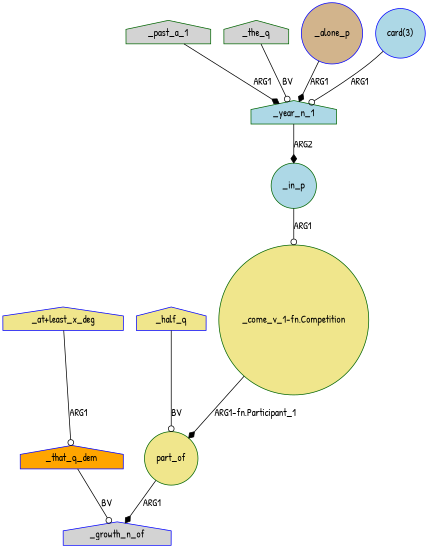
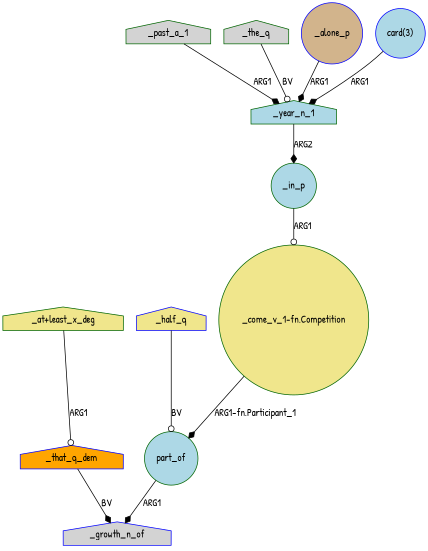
(350, 78) -> (351, 77)
(63, 320) -> (63, 320)
(171, 458) -> (171, 458)
(93, 493) -> (92, 492)
